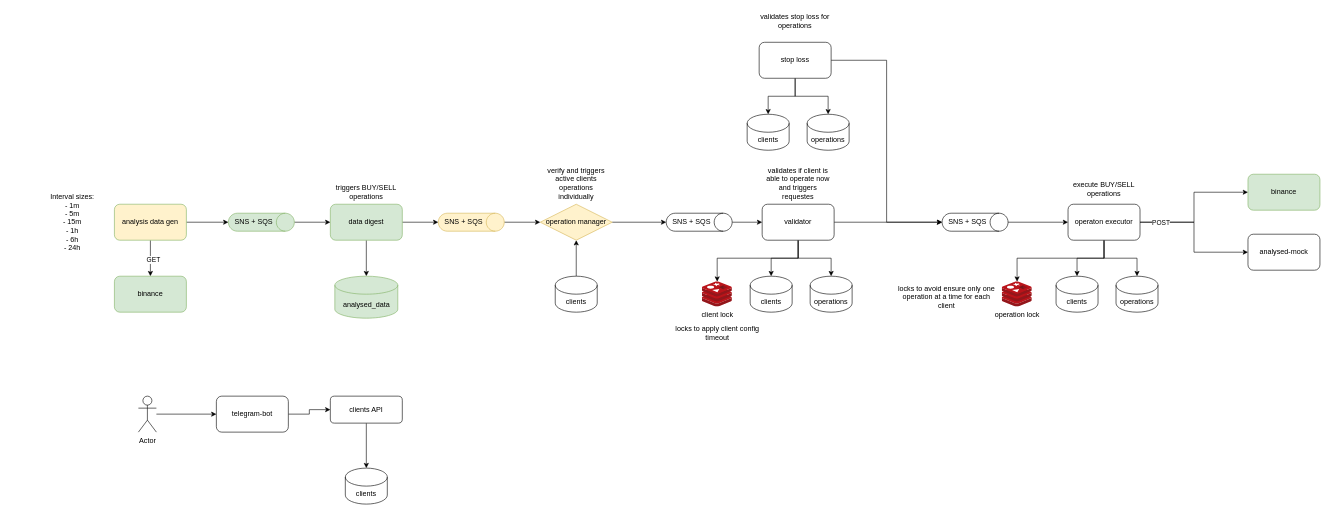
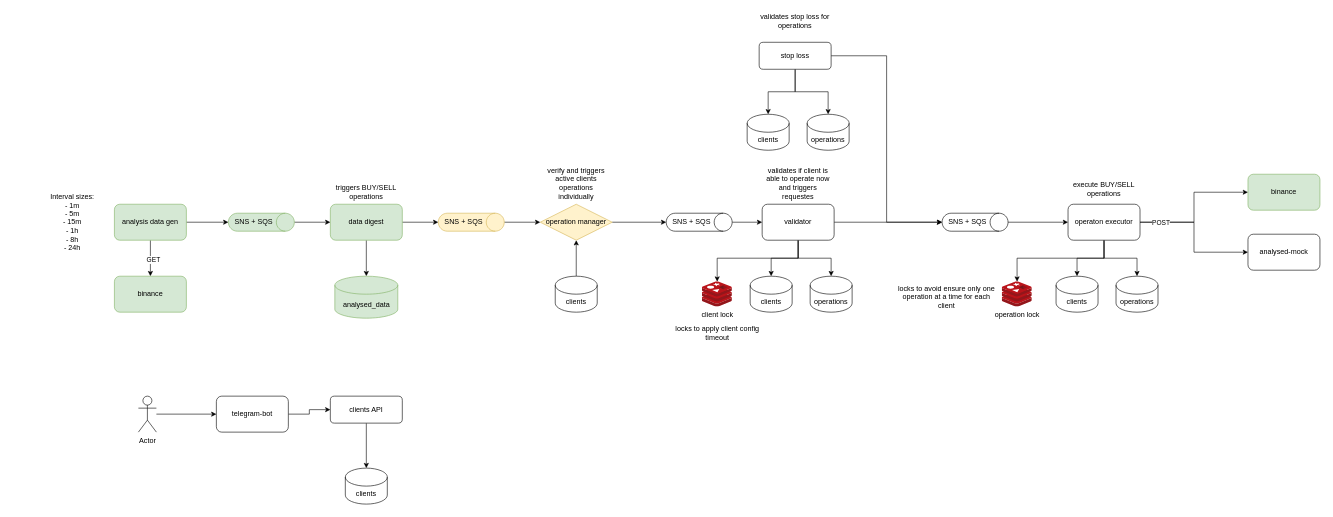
(795, 60) -> (795, 56)
(72, 222) -> (72, 222)
(150, 222) -> (150, 222)
